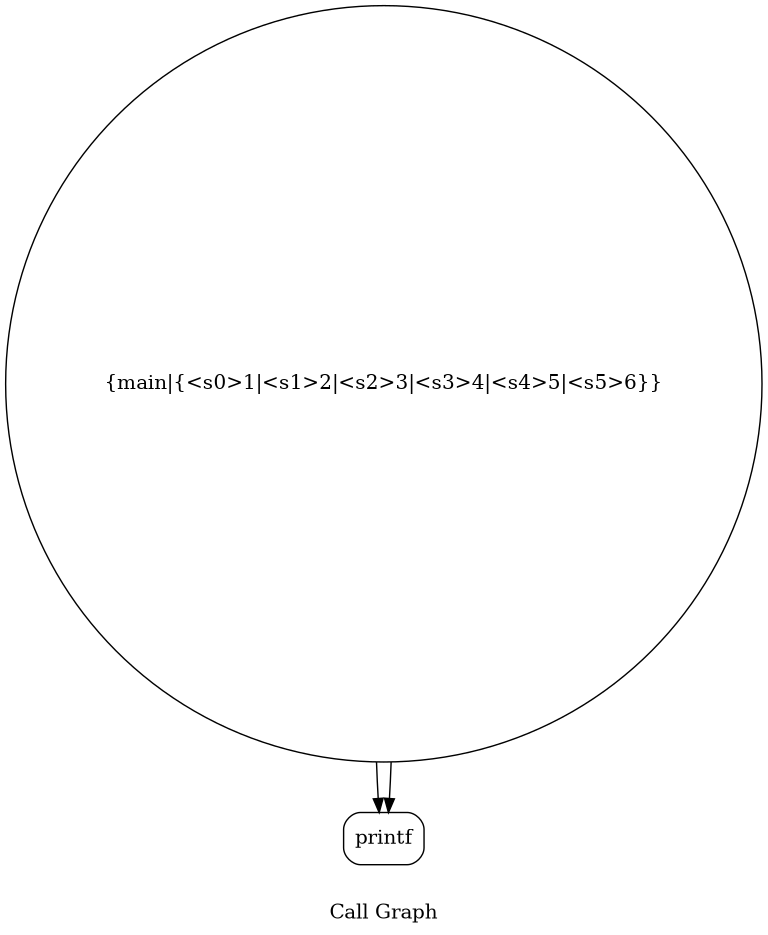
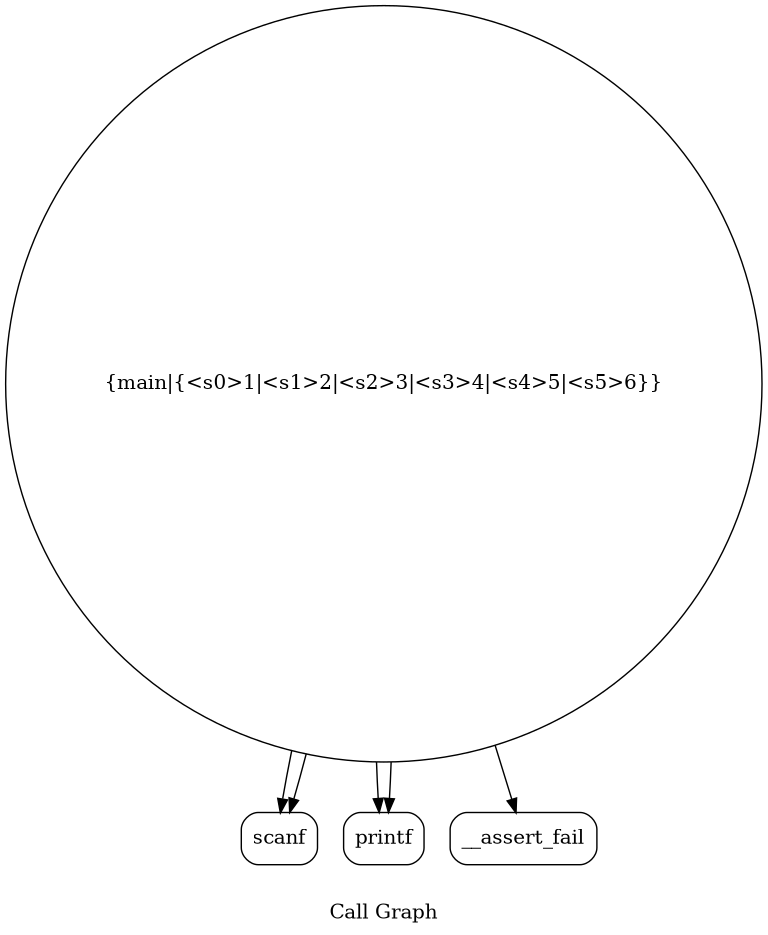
none -> (279, 839)
none -> (524, 839)
